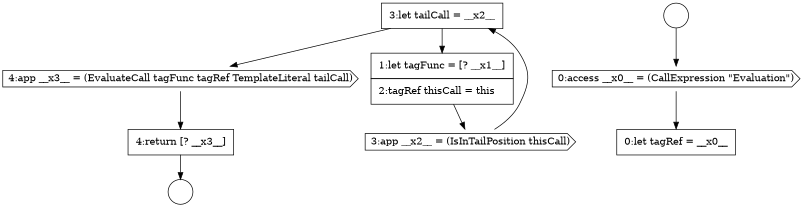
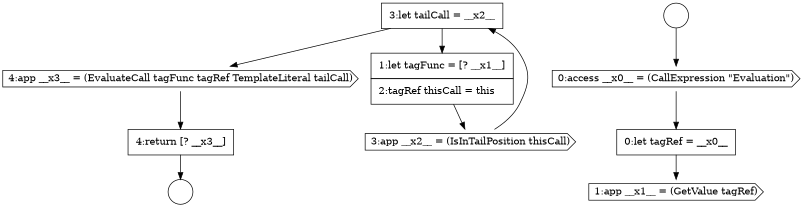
none -> (676, 192)
